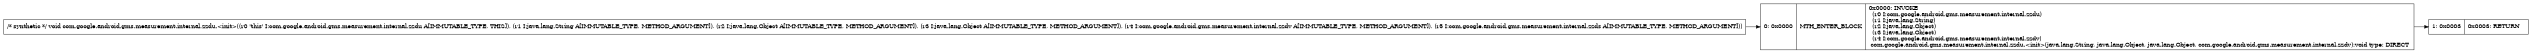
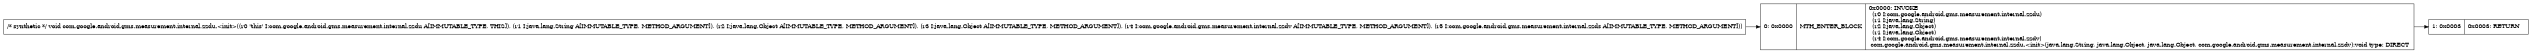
(1902, 33) -> (1902, 33)
